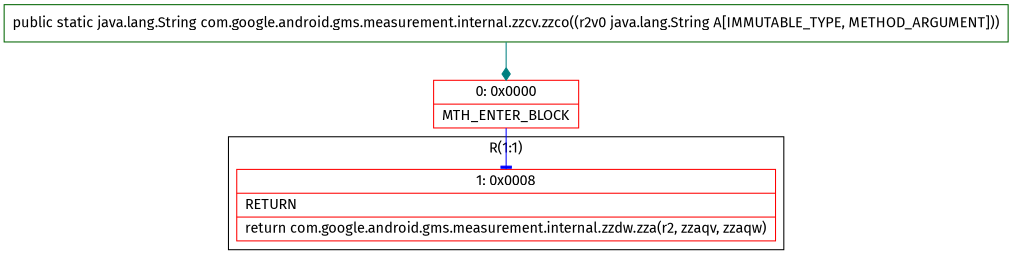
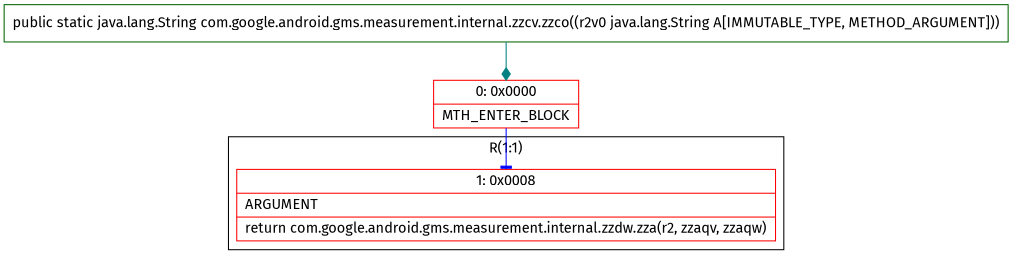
(271, 205) -> (282, 205)
